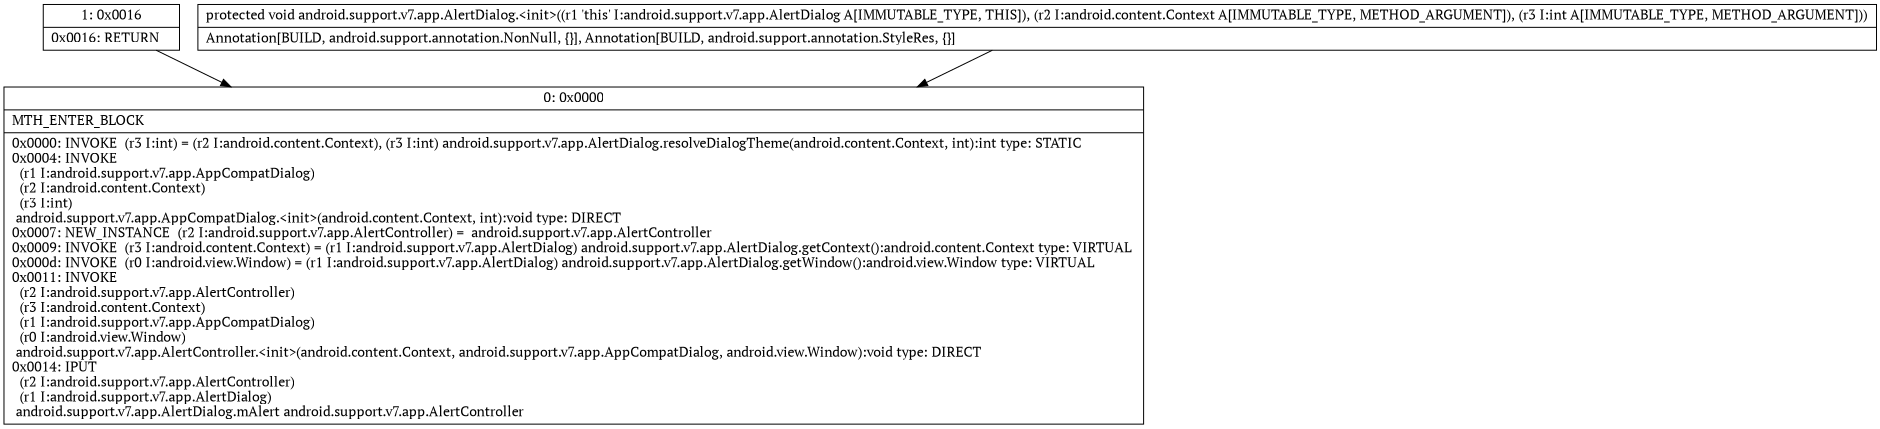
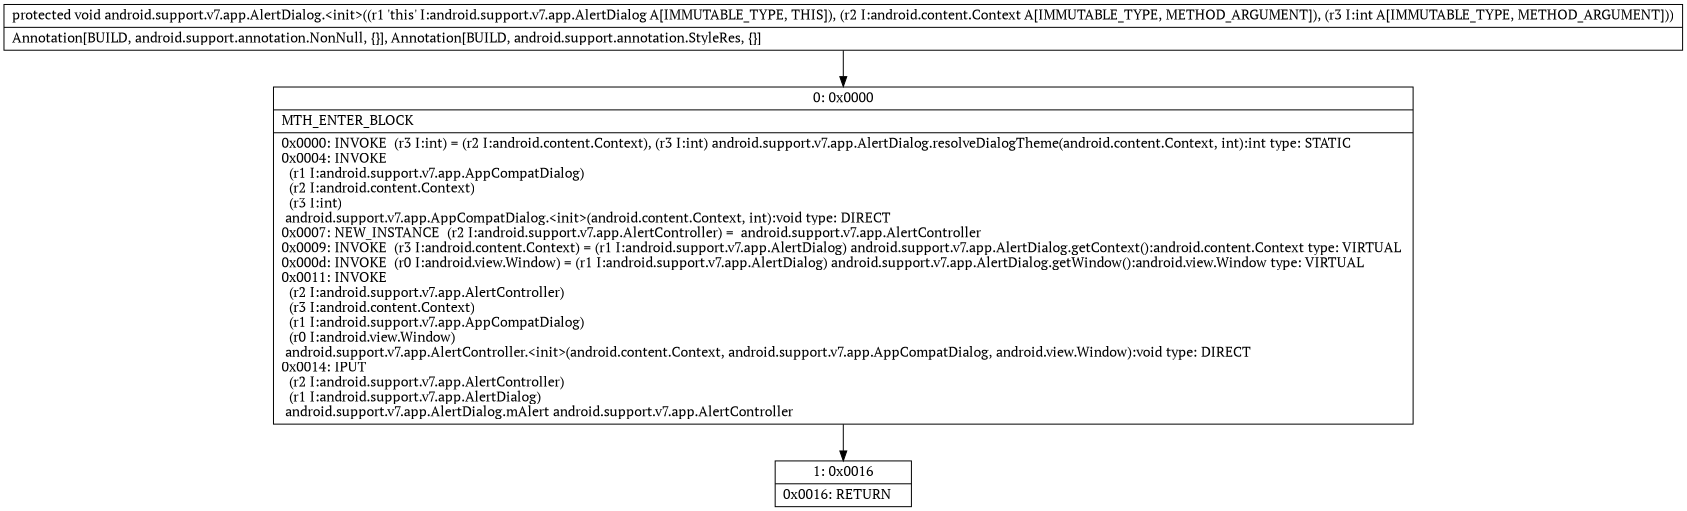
(189, 66) -> (843, 438)
